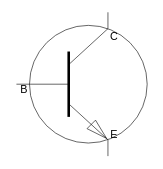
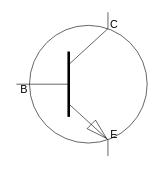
(114, 36) -> (114, 24)
